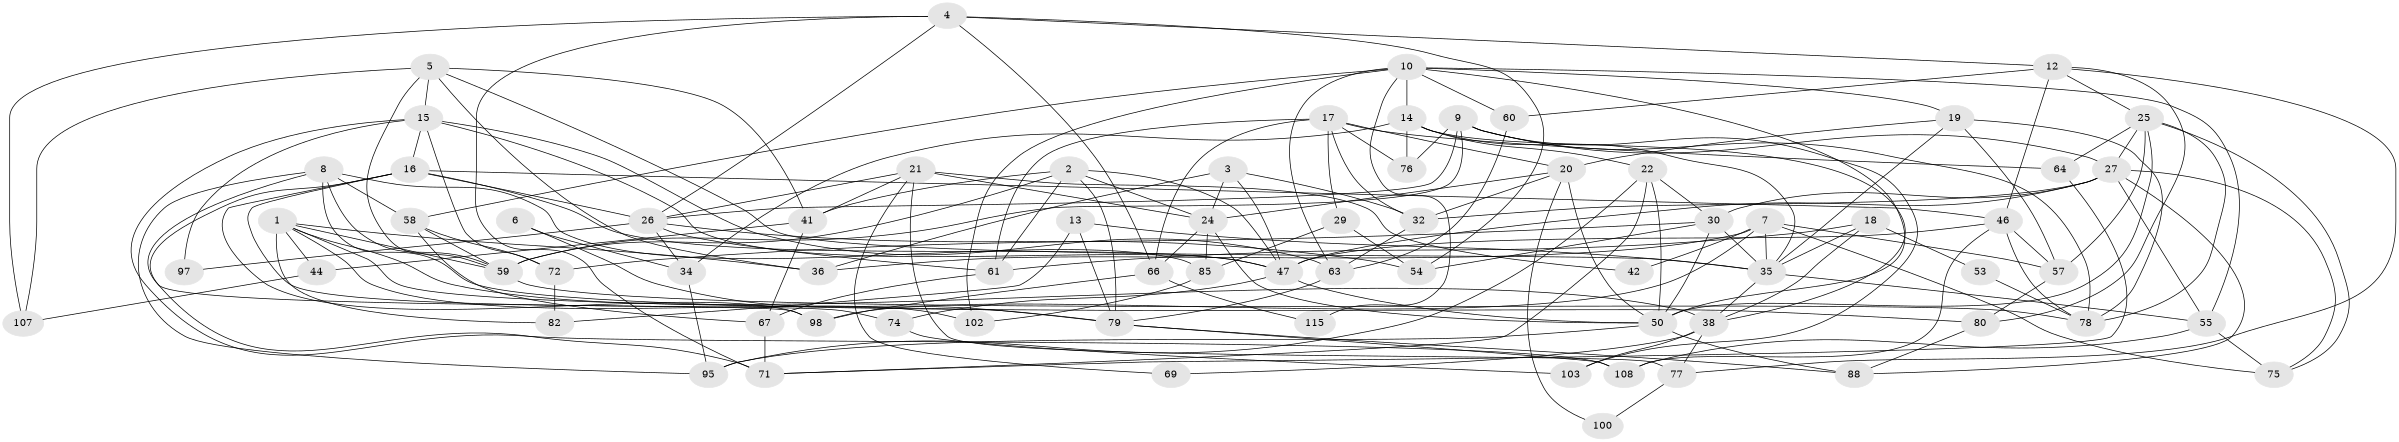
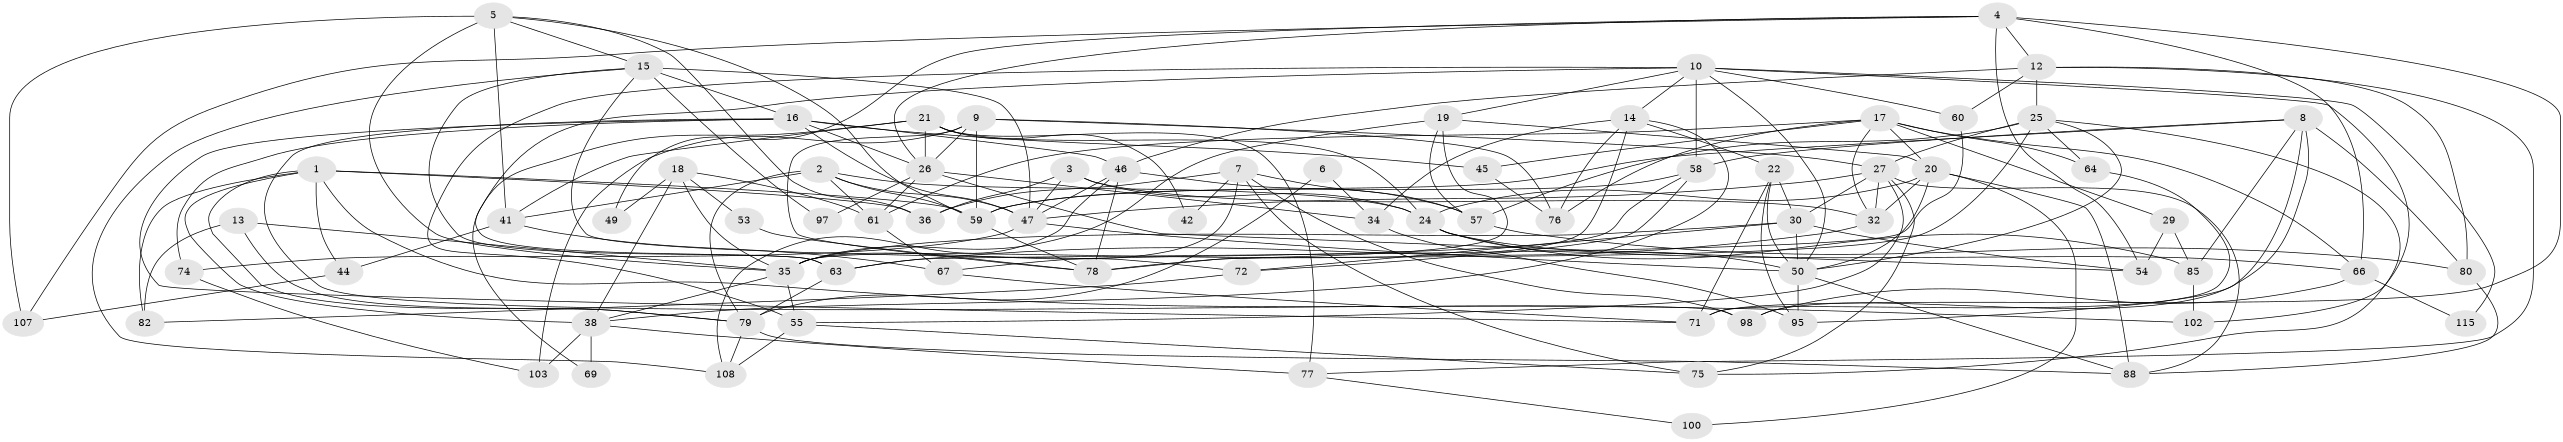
none -> (1482, 170)
none -> (2092, 216)
none -> (612, 221)
